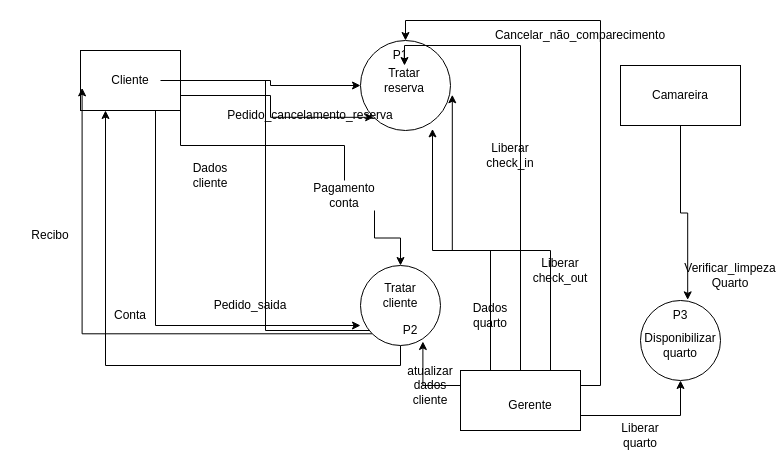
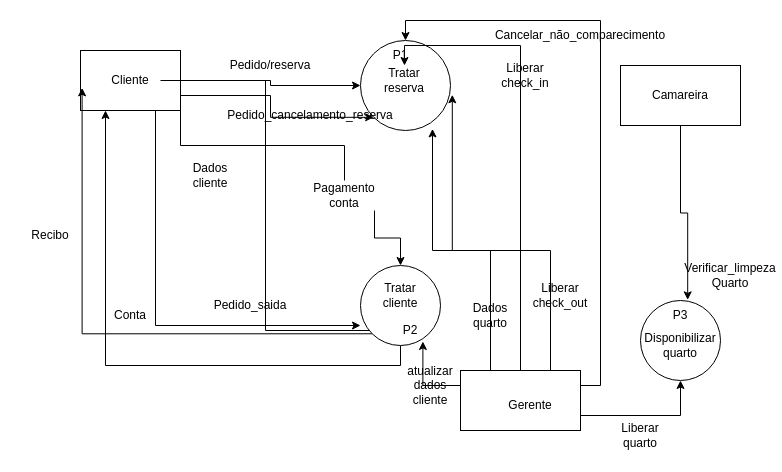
none -> (271, 66)
(511, 156) -> (526, 76)
(561, 271) -> (561, 296)
